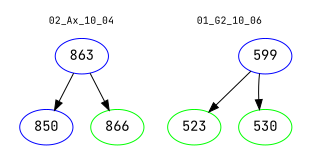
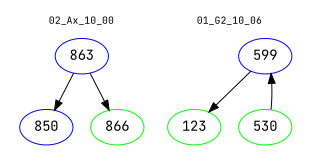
(82, 21) -> (82, 21)
(259, 87) -> (272, 97)
(194, 127) -> (194, 127)
